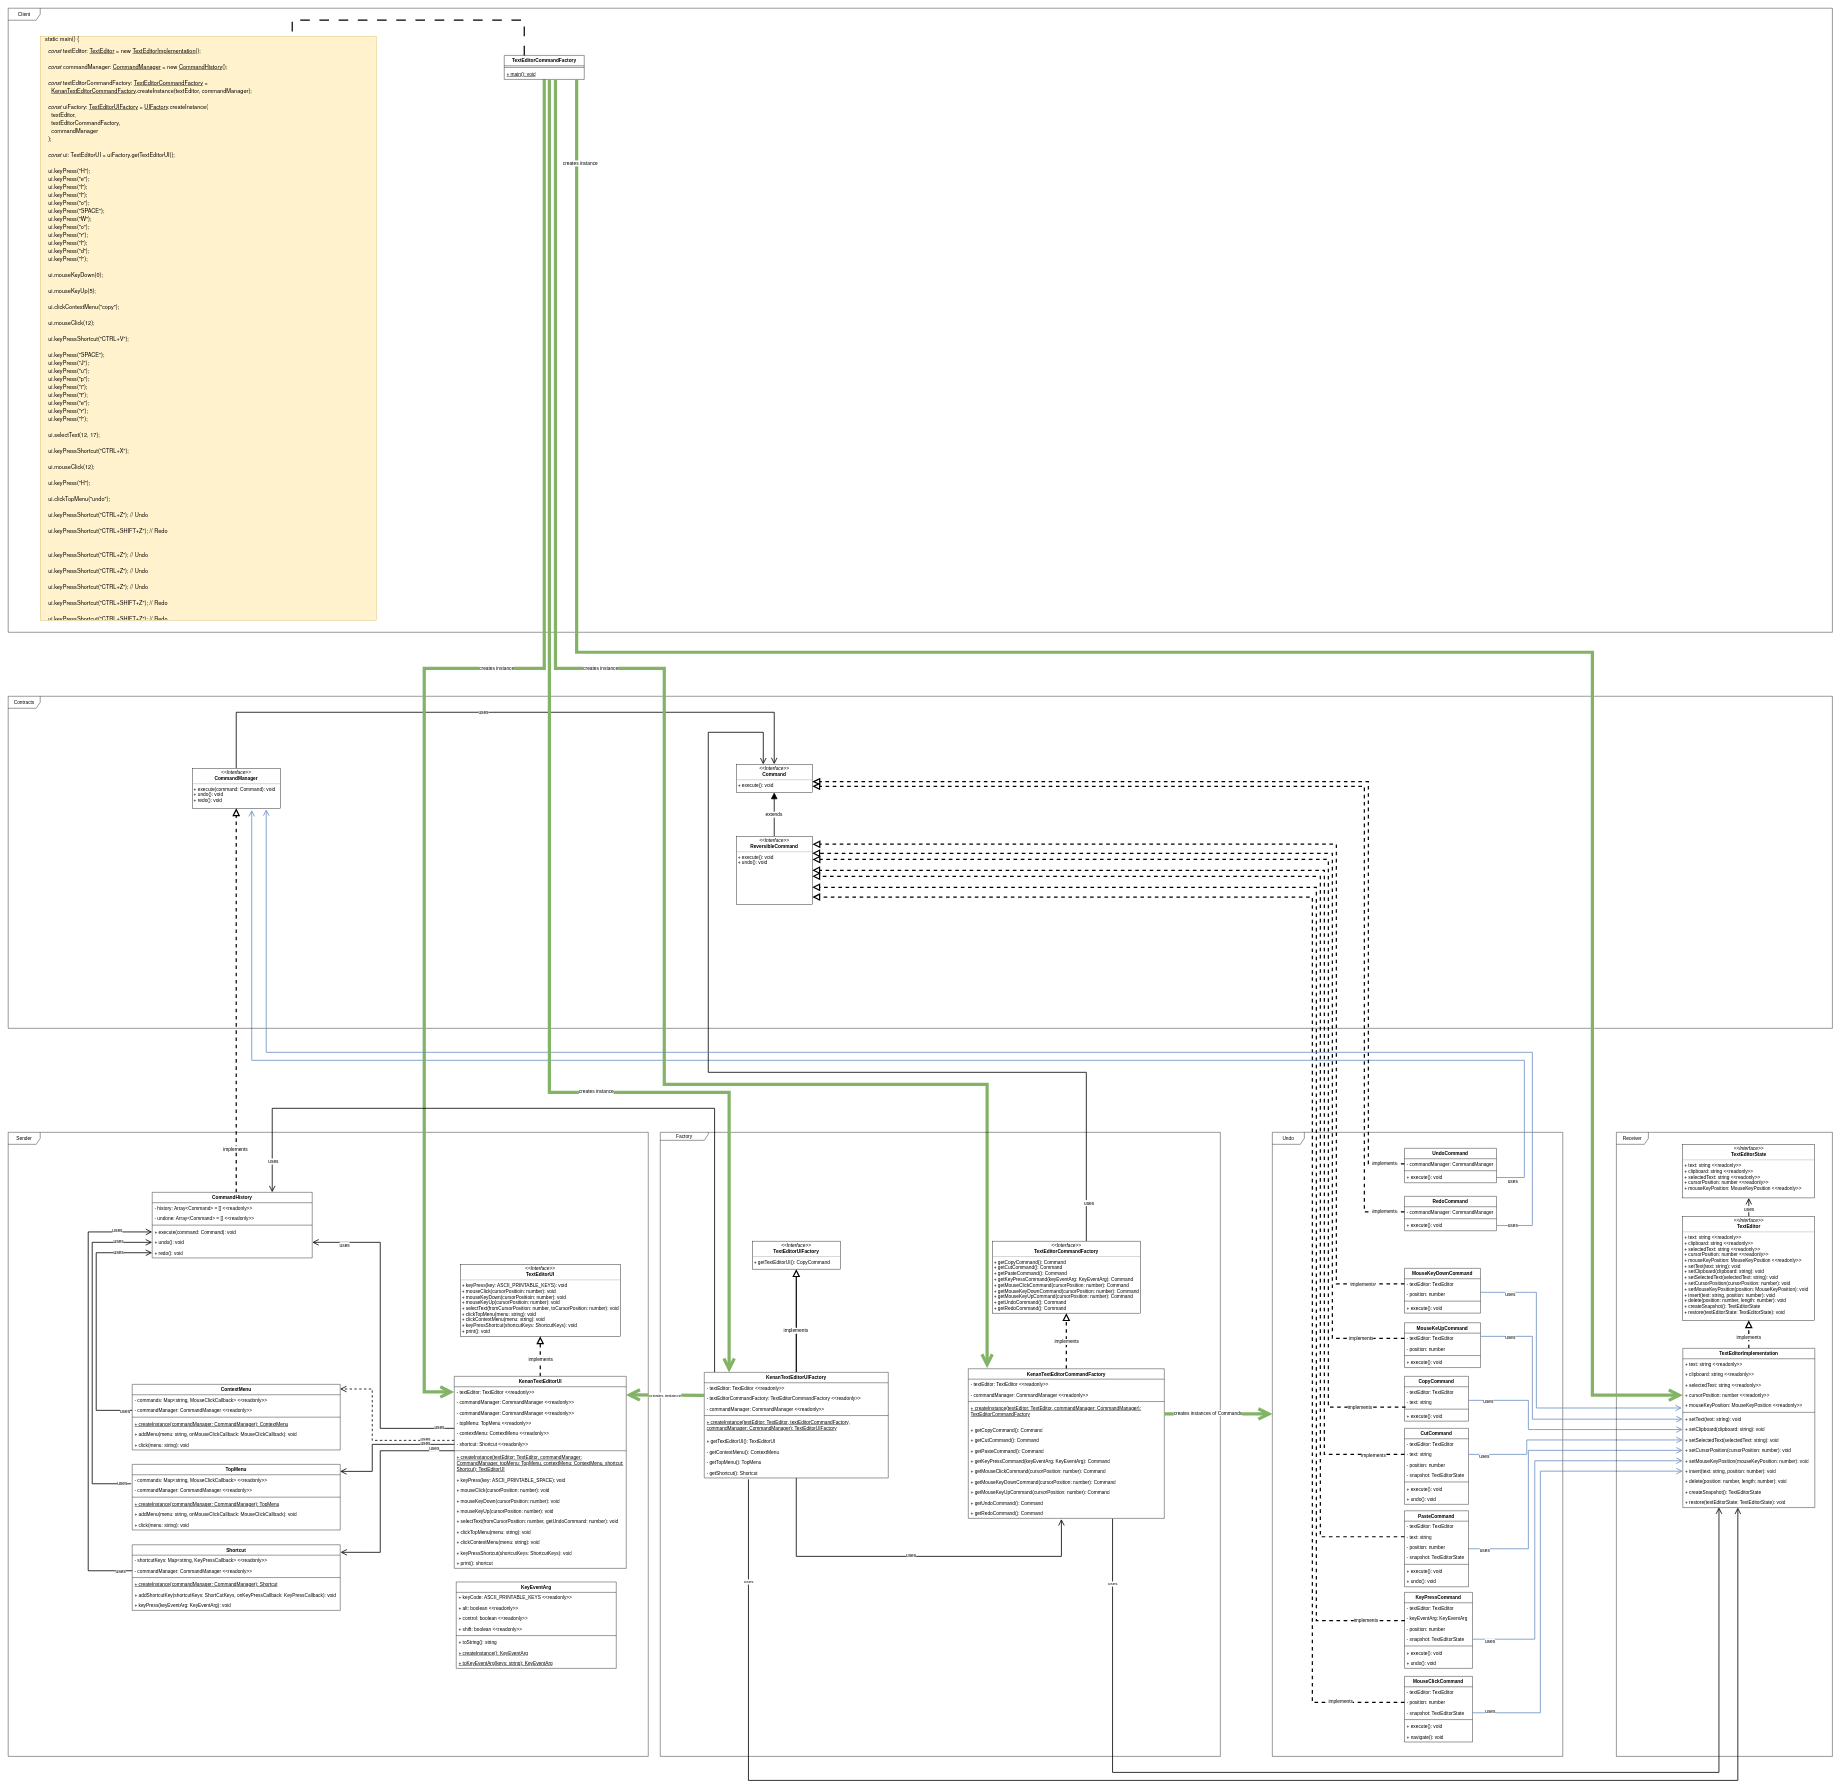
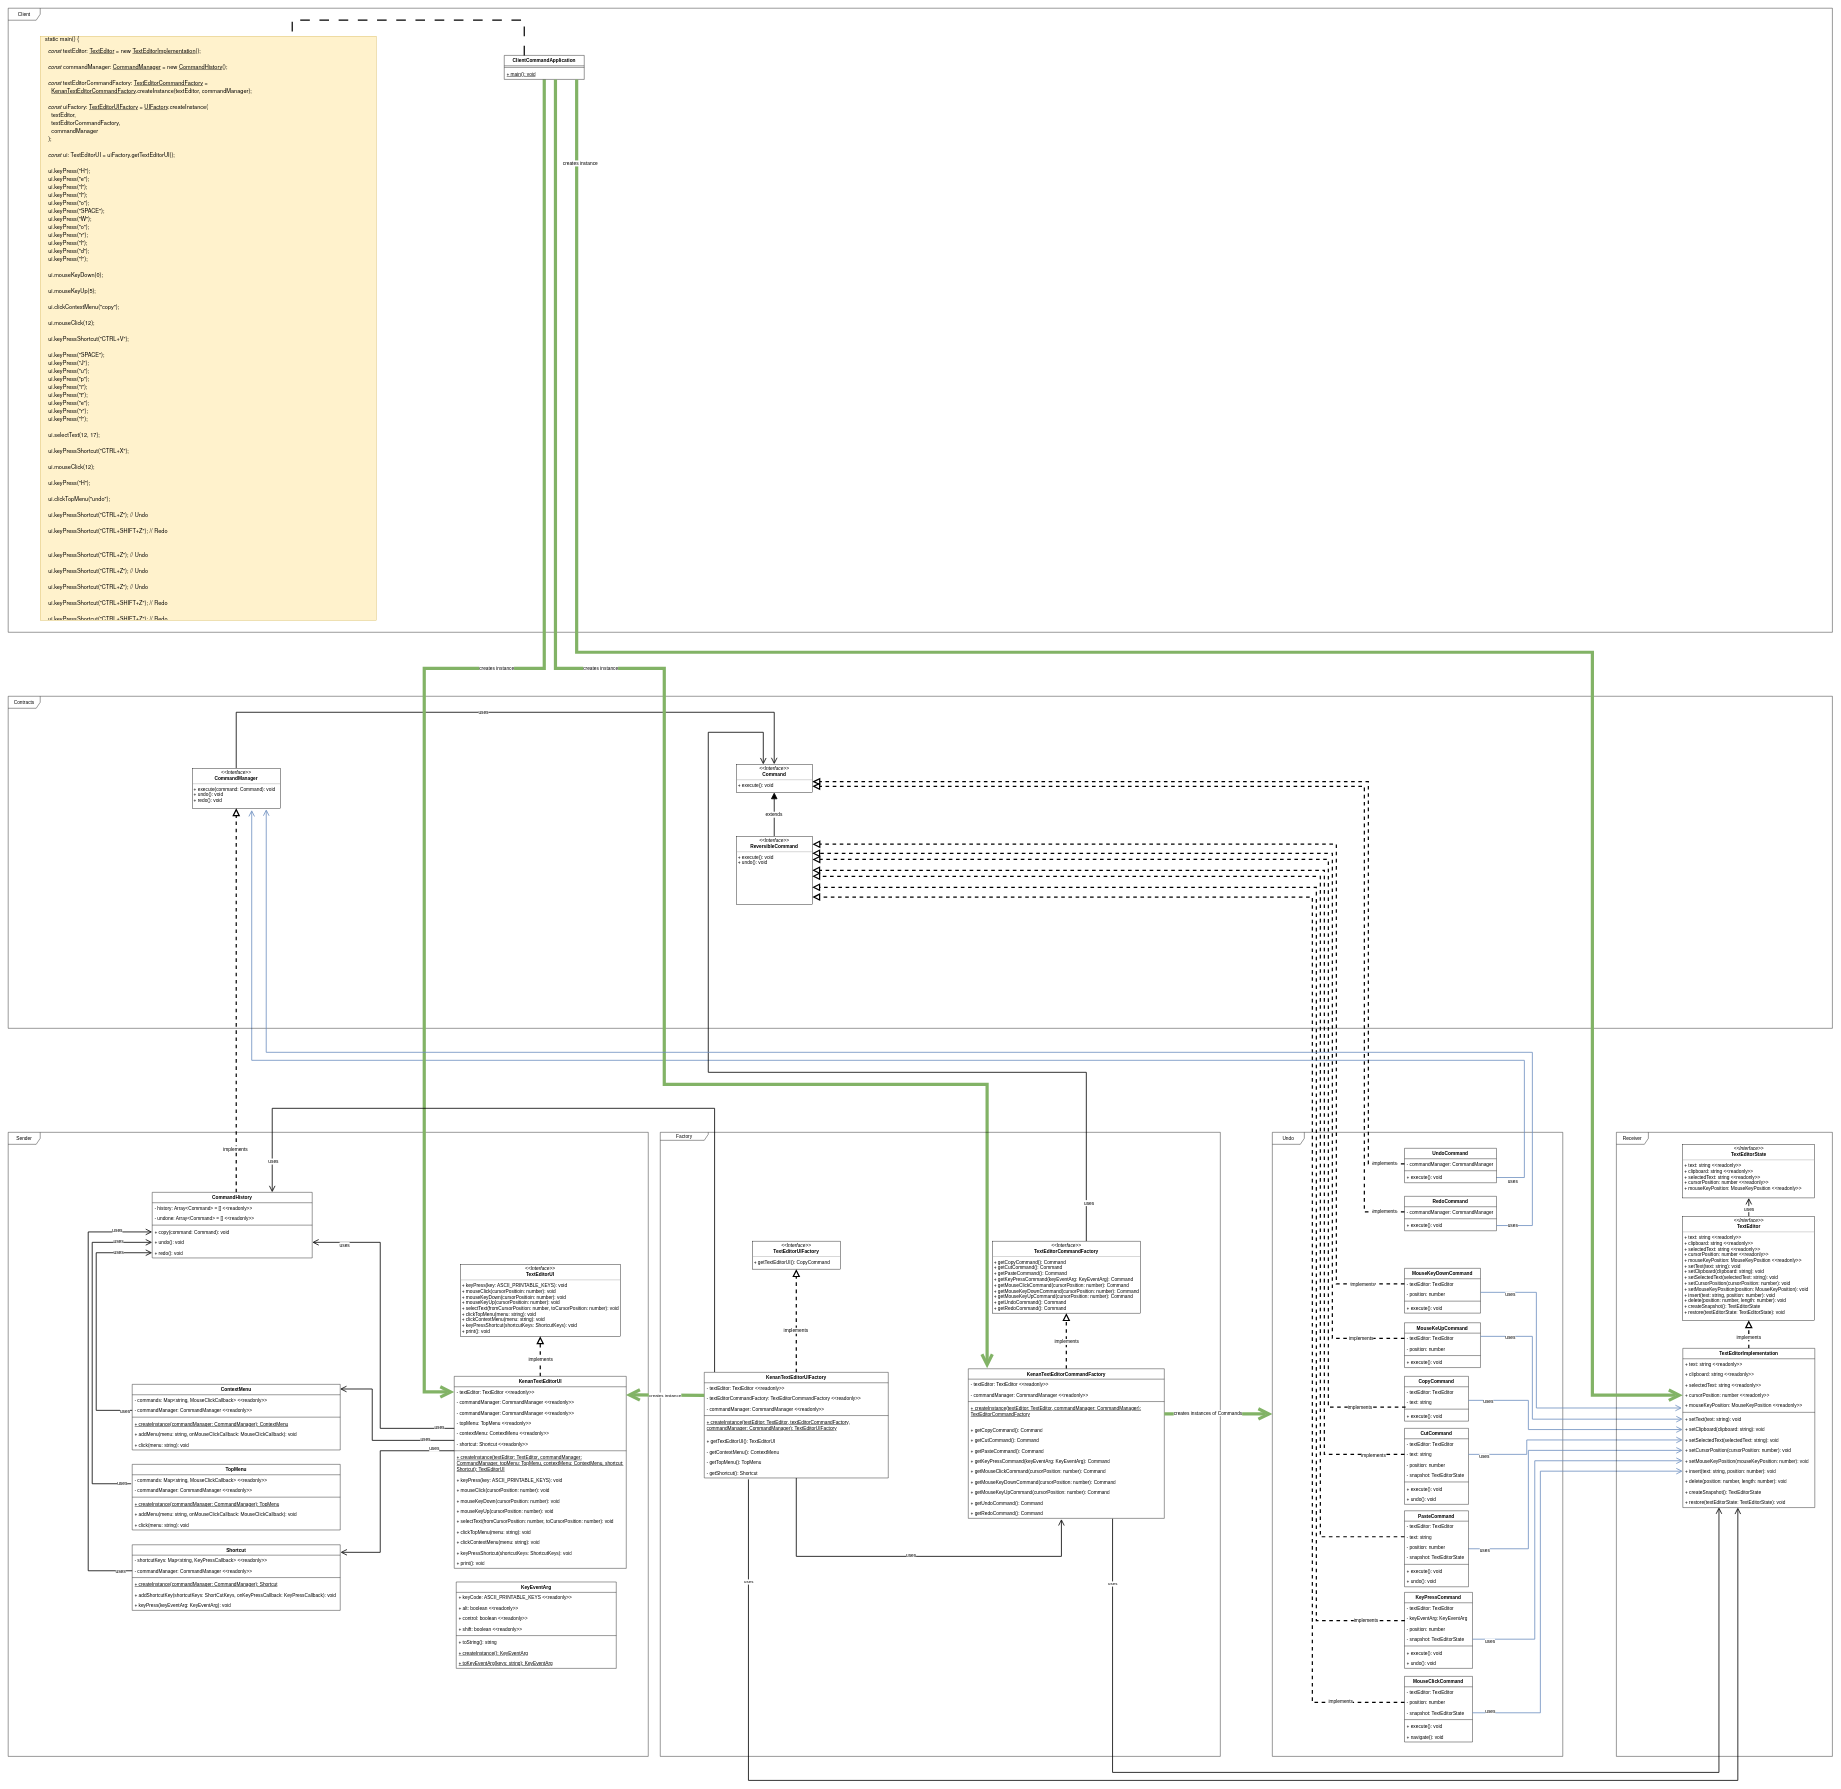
(544, 61) -> (544, 61)
(549, 812) -> none
(195, 1232) -> (191, 1232)
(796, 1302) -> (796, 1302)
(374, 1440) -> (374, 1440)
(384, 1444) -> none
(513, 1480) -> (511, 1480)
(541, 1525) -> (541, 1525)
(480, 1563) -> (474, 1563)
